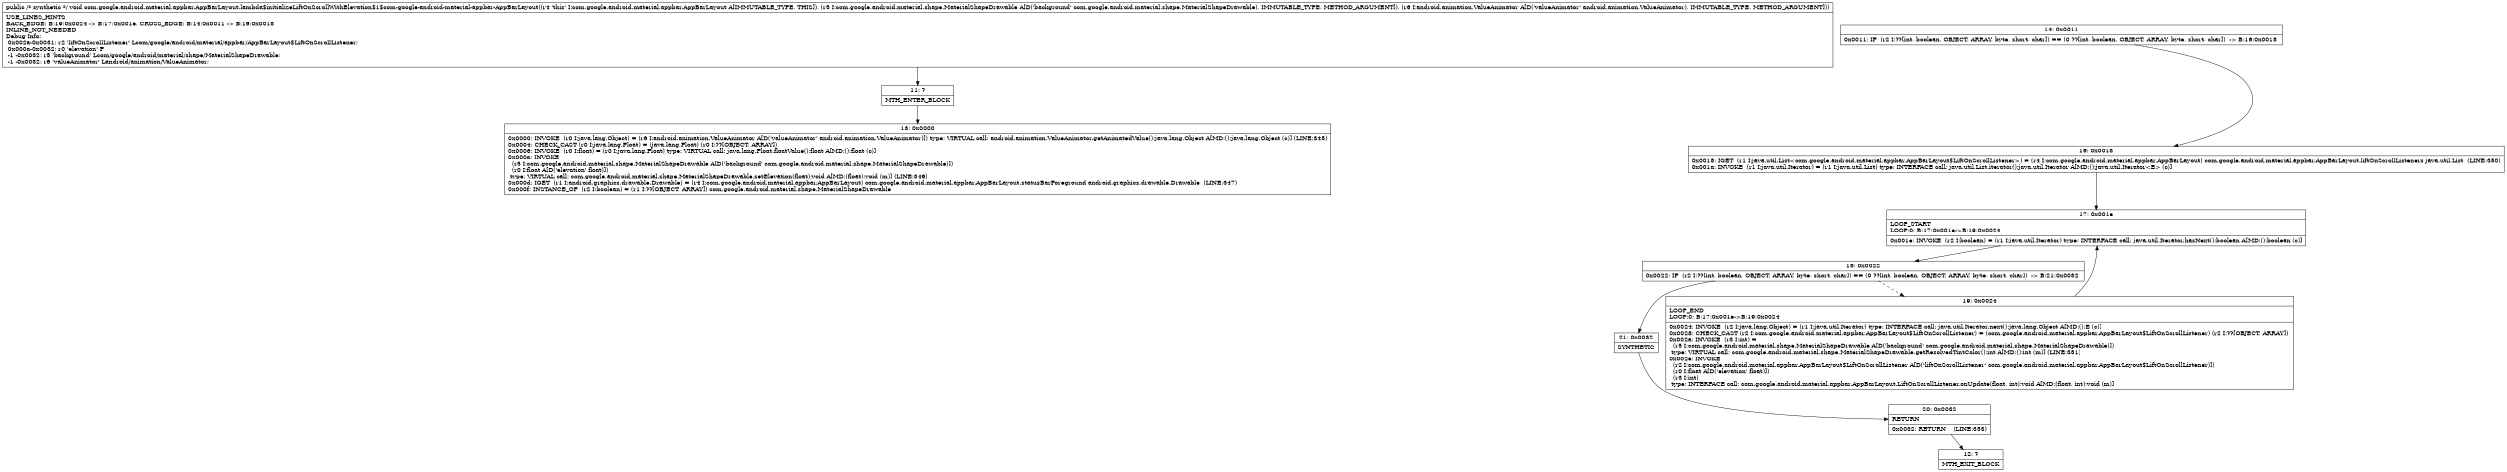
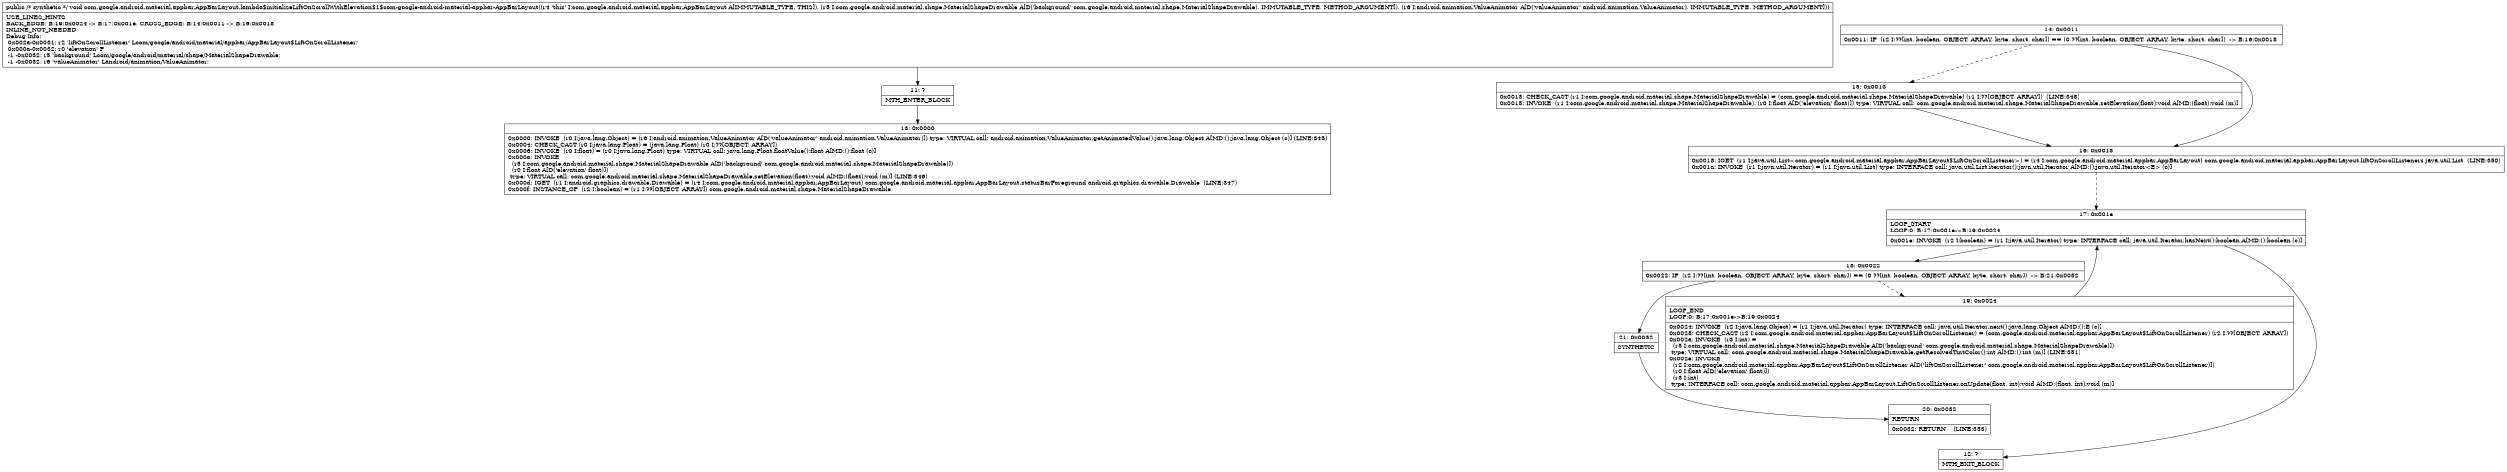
none -> (1869, 96)
(2096, 189) -> (2096, 189)
(1956, 440) -> (2251, 417)
